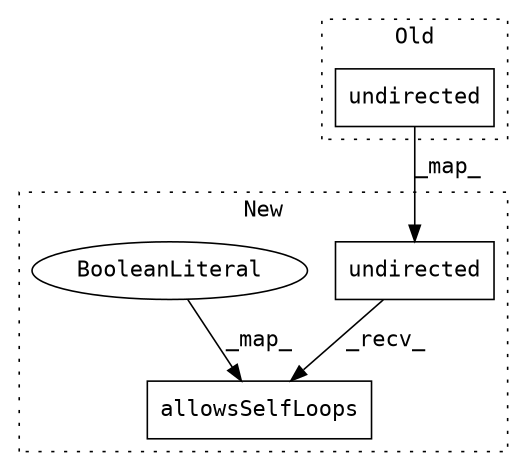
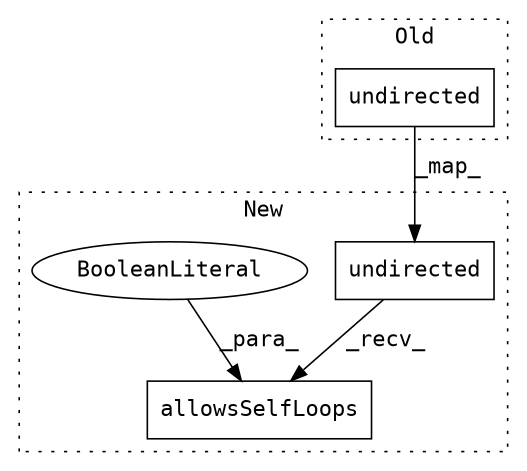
(259, 340) -> (259, 340)
